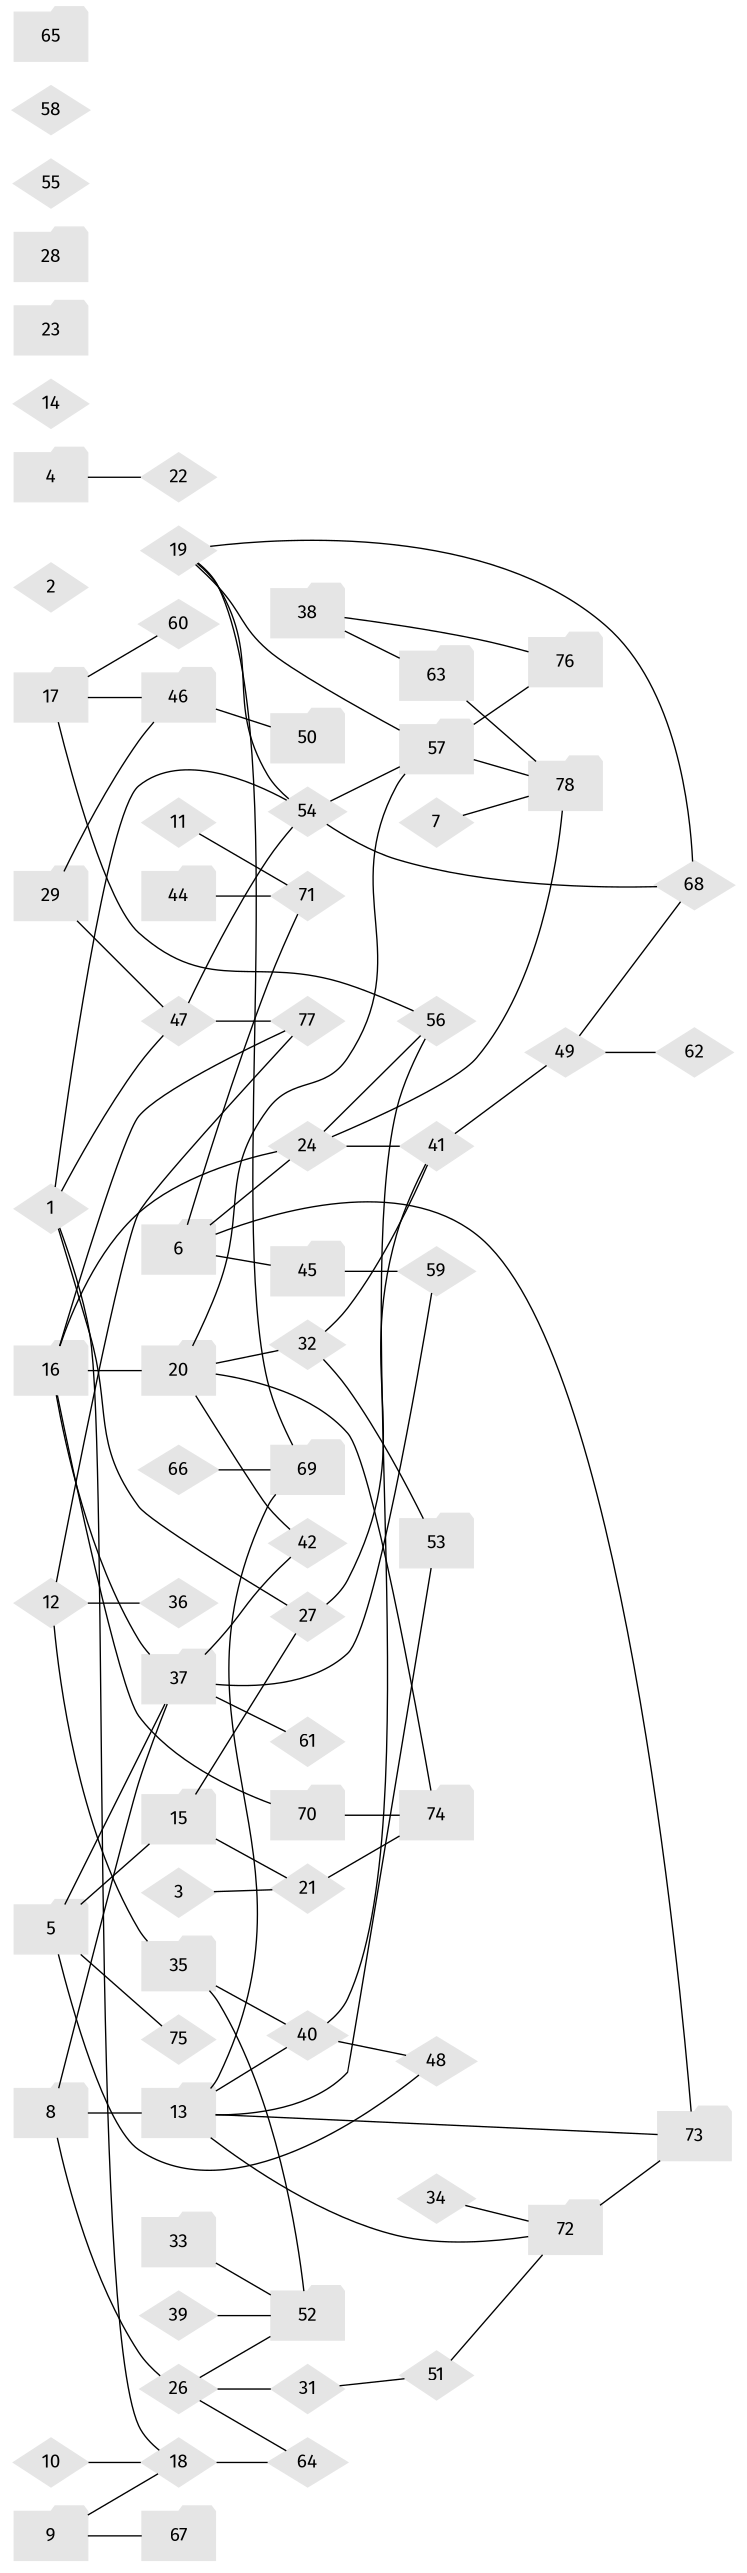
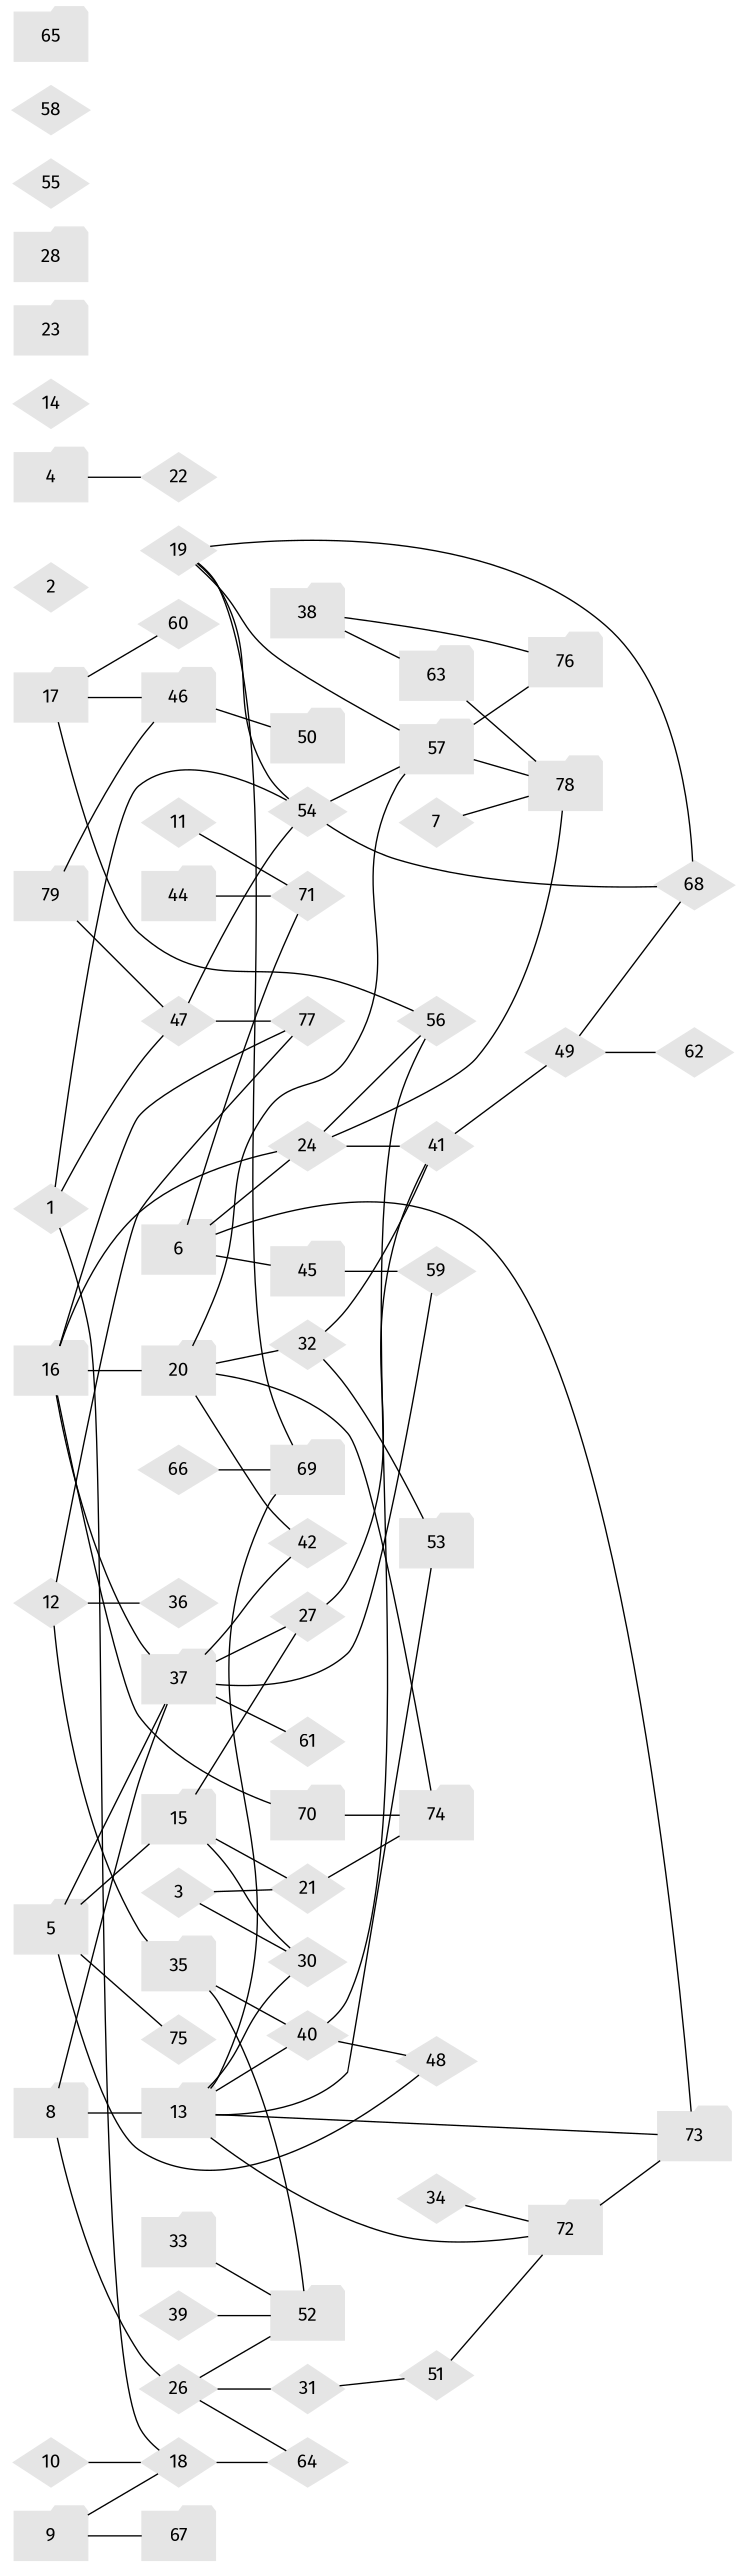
(51, 896) -> (51, 896)
(112, 1457) -> (251, 1644)
none -> (308, 1962)
